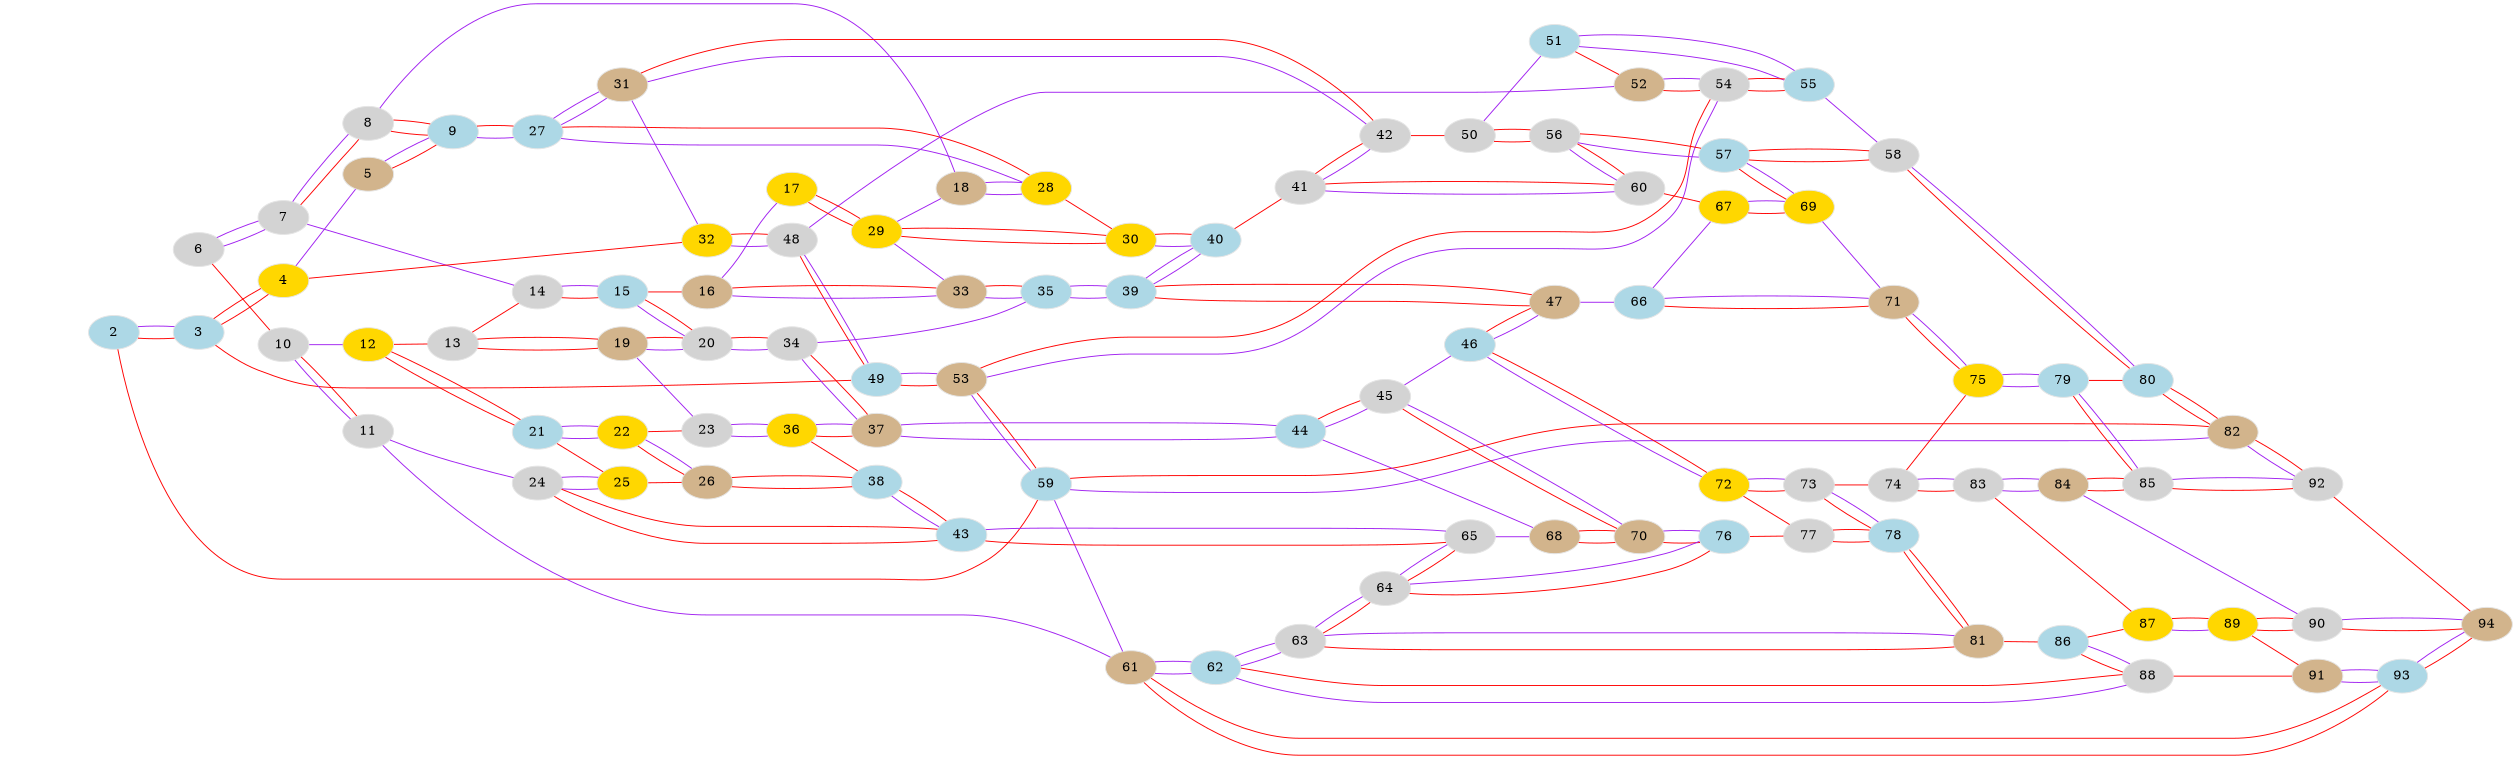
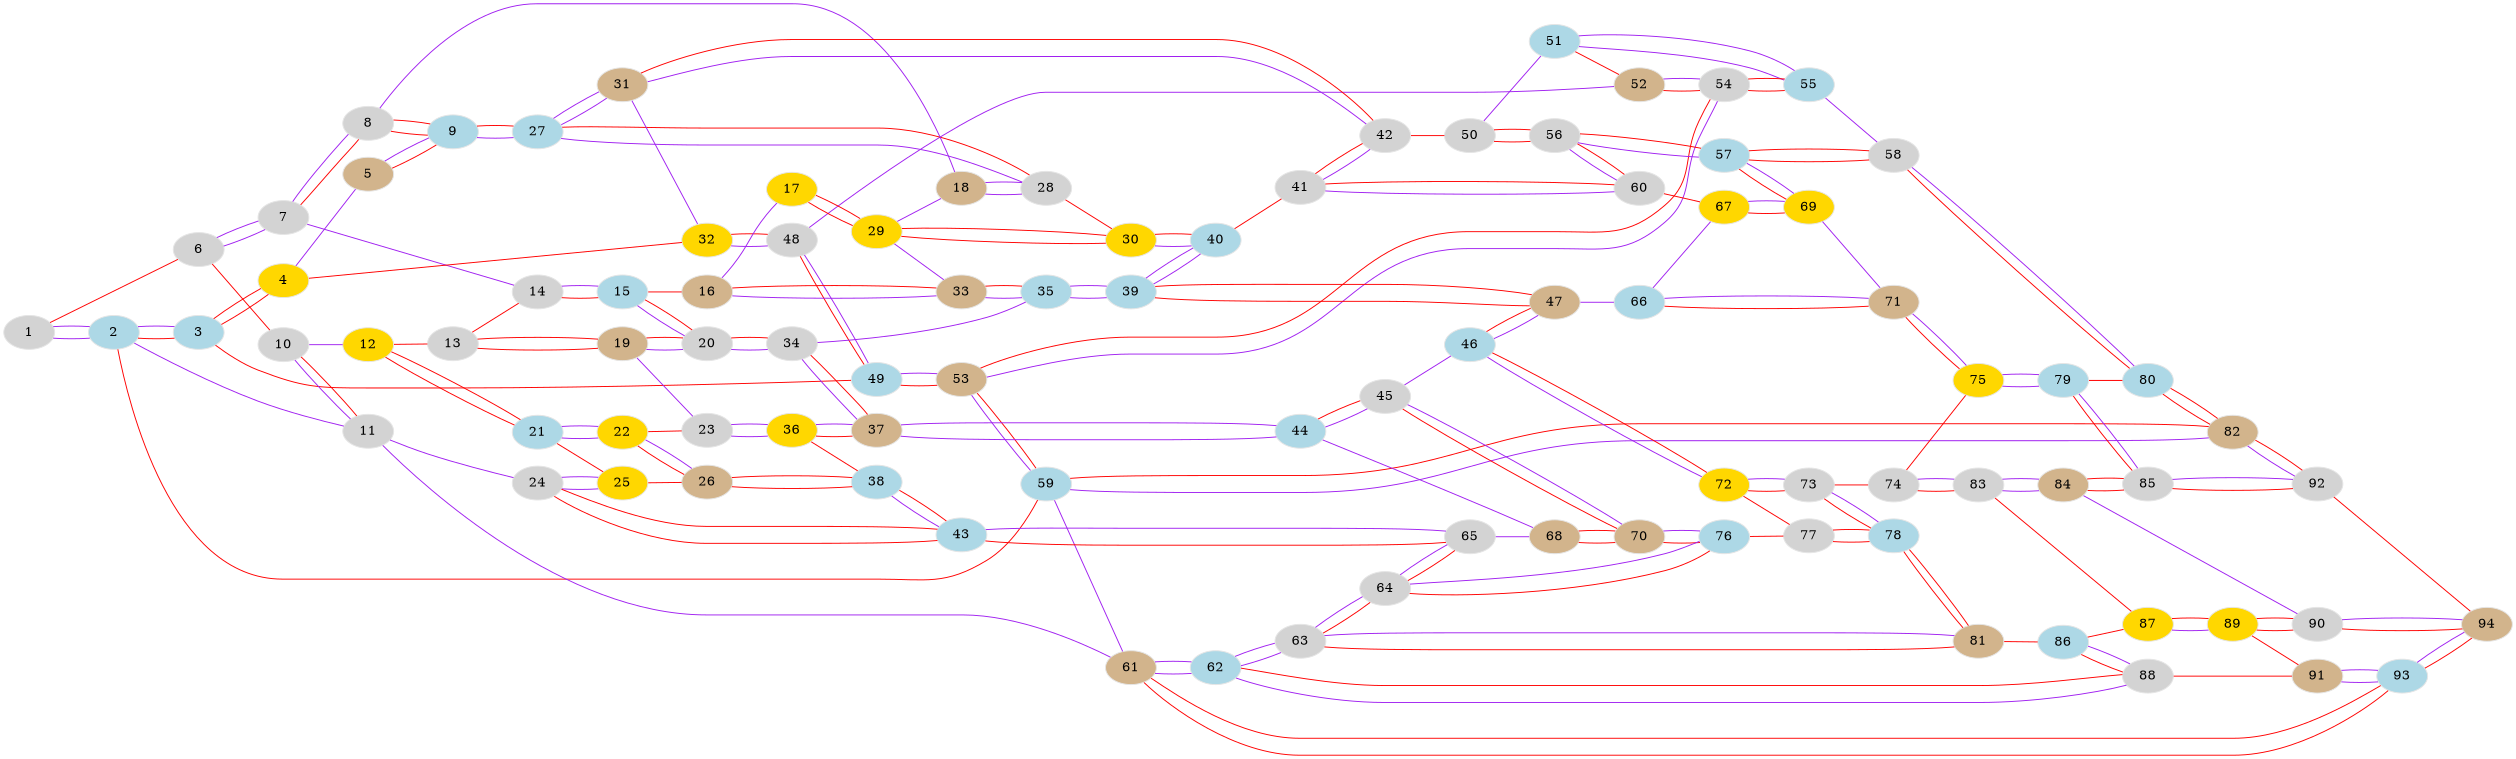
(1046, 188) -> (1046, 188)
none -> (29, 332)
none -> (236, 392)
